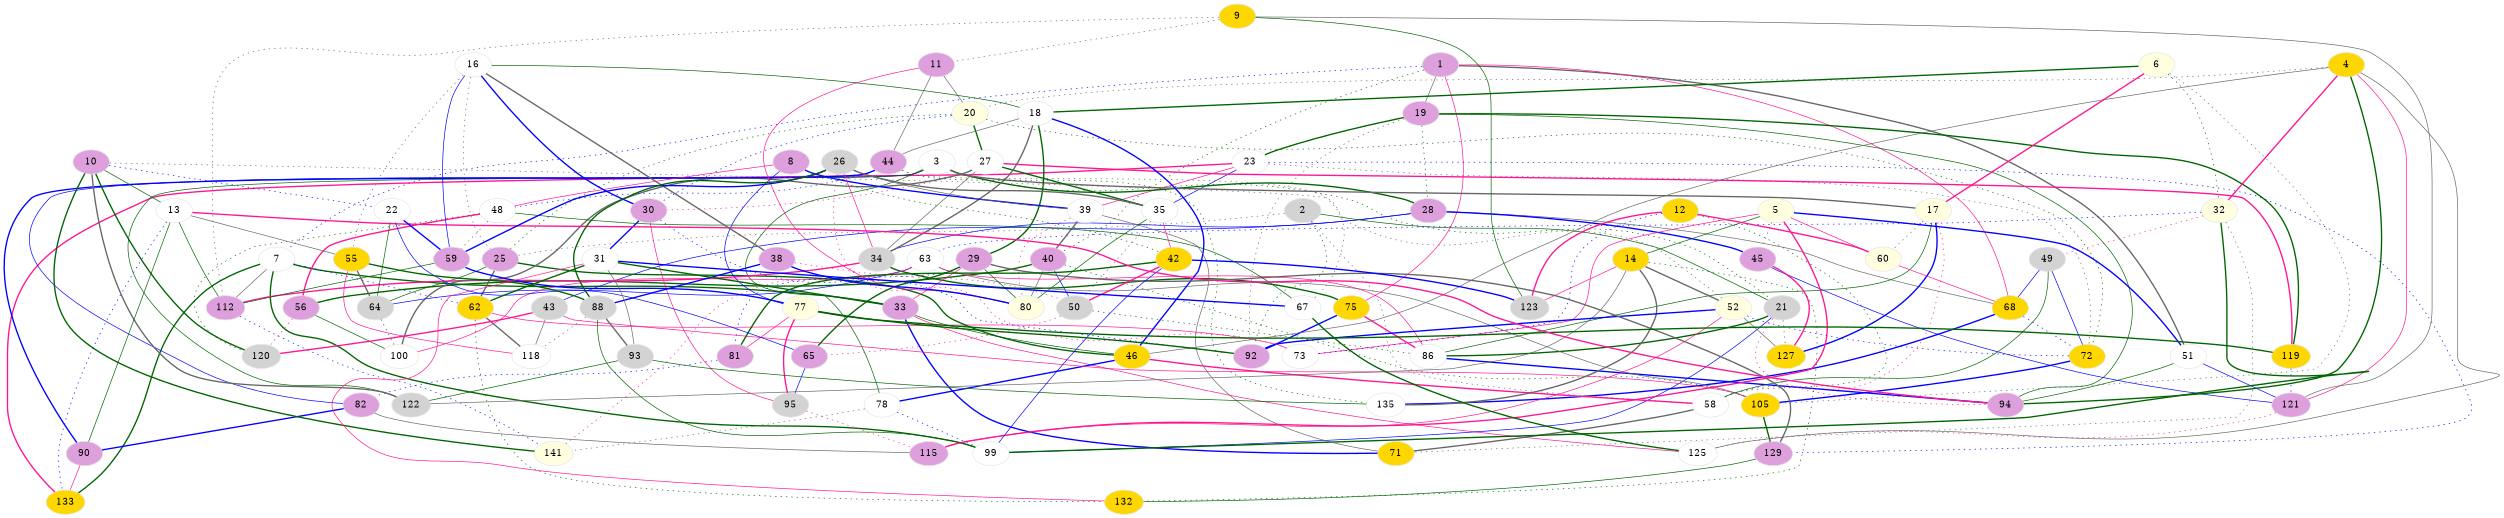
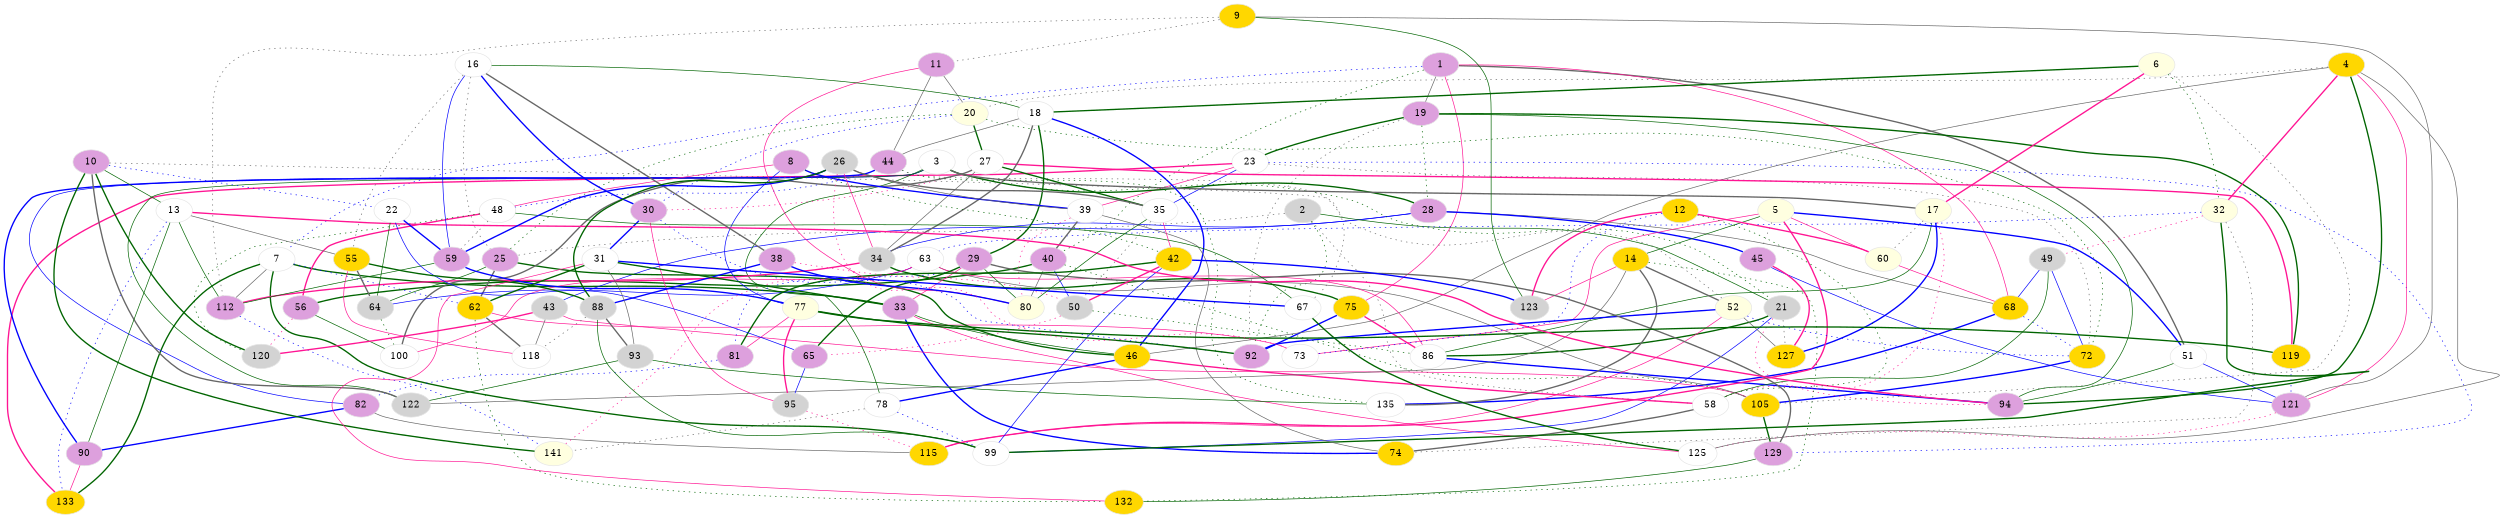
(929, 454) -> (929, 454)
(1396, 454) -> (1396, 454)
